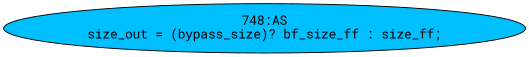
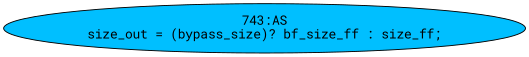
(265, 28) -> (265, 28)
